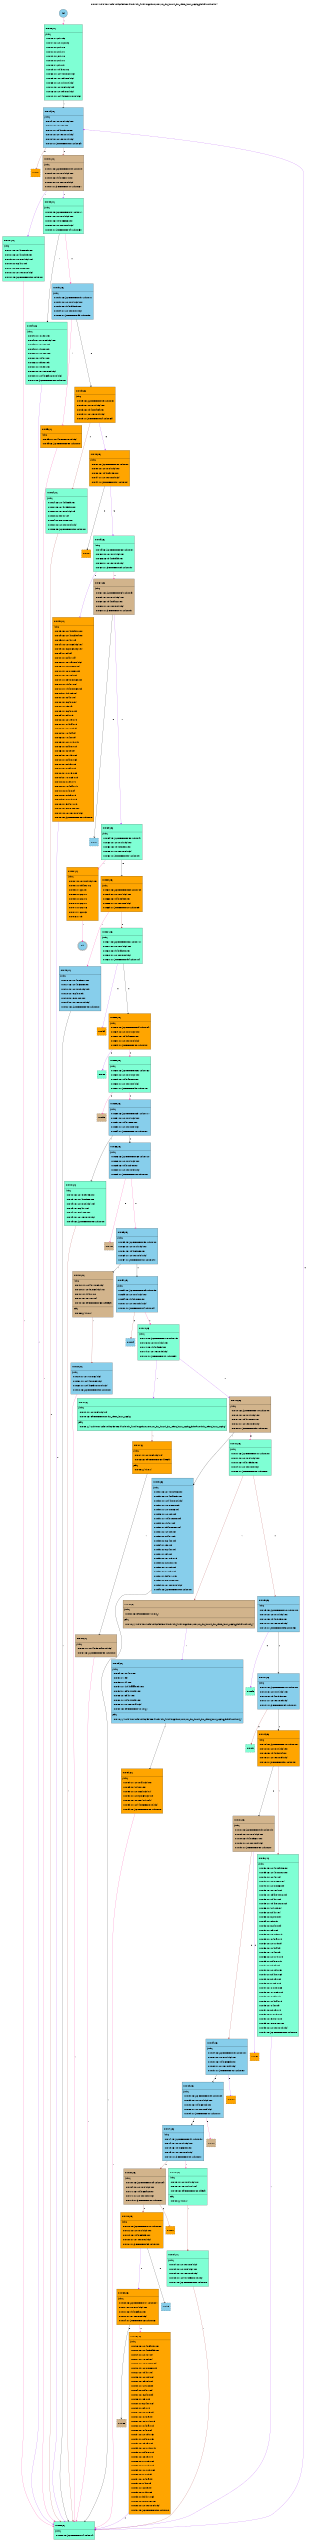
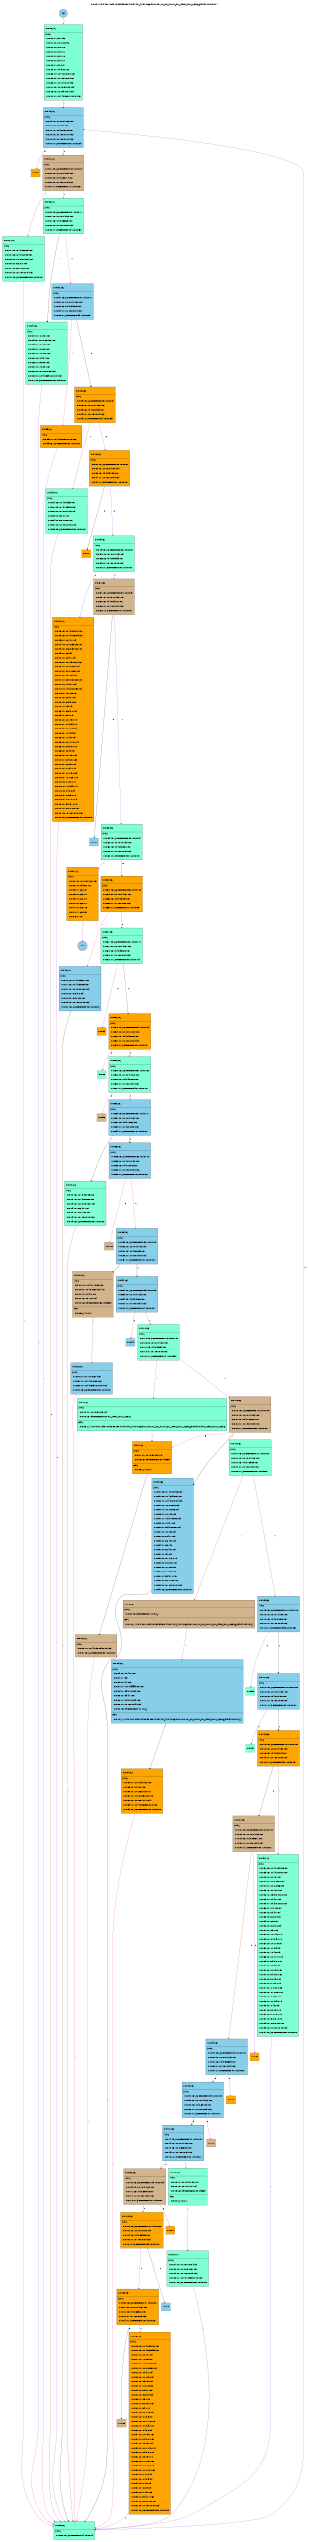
(250, 1436) -> (200, 1436)
